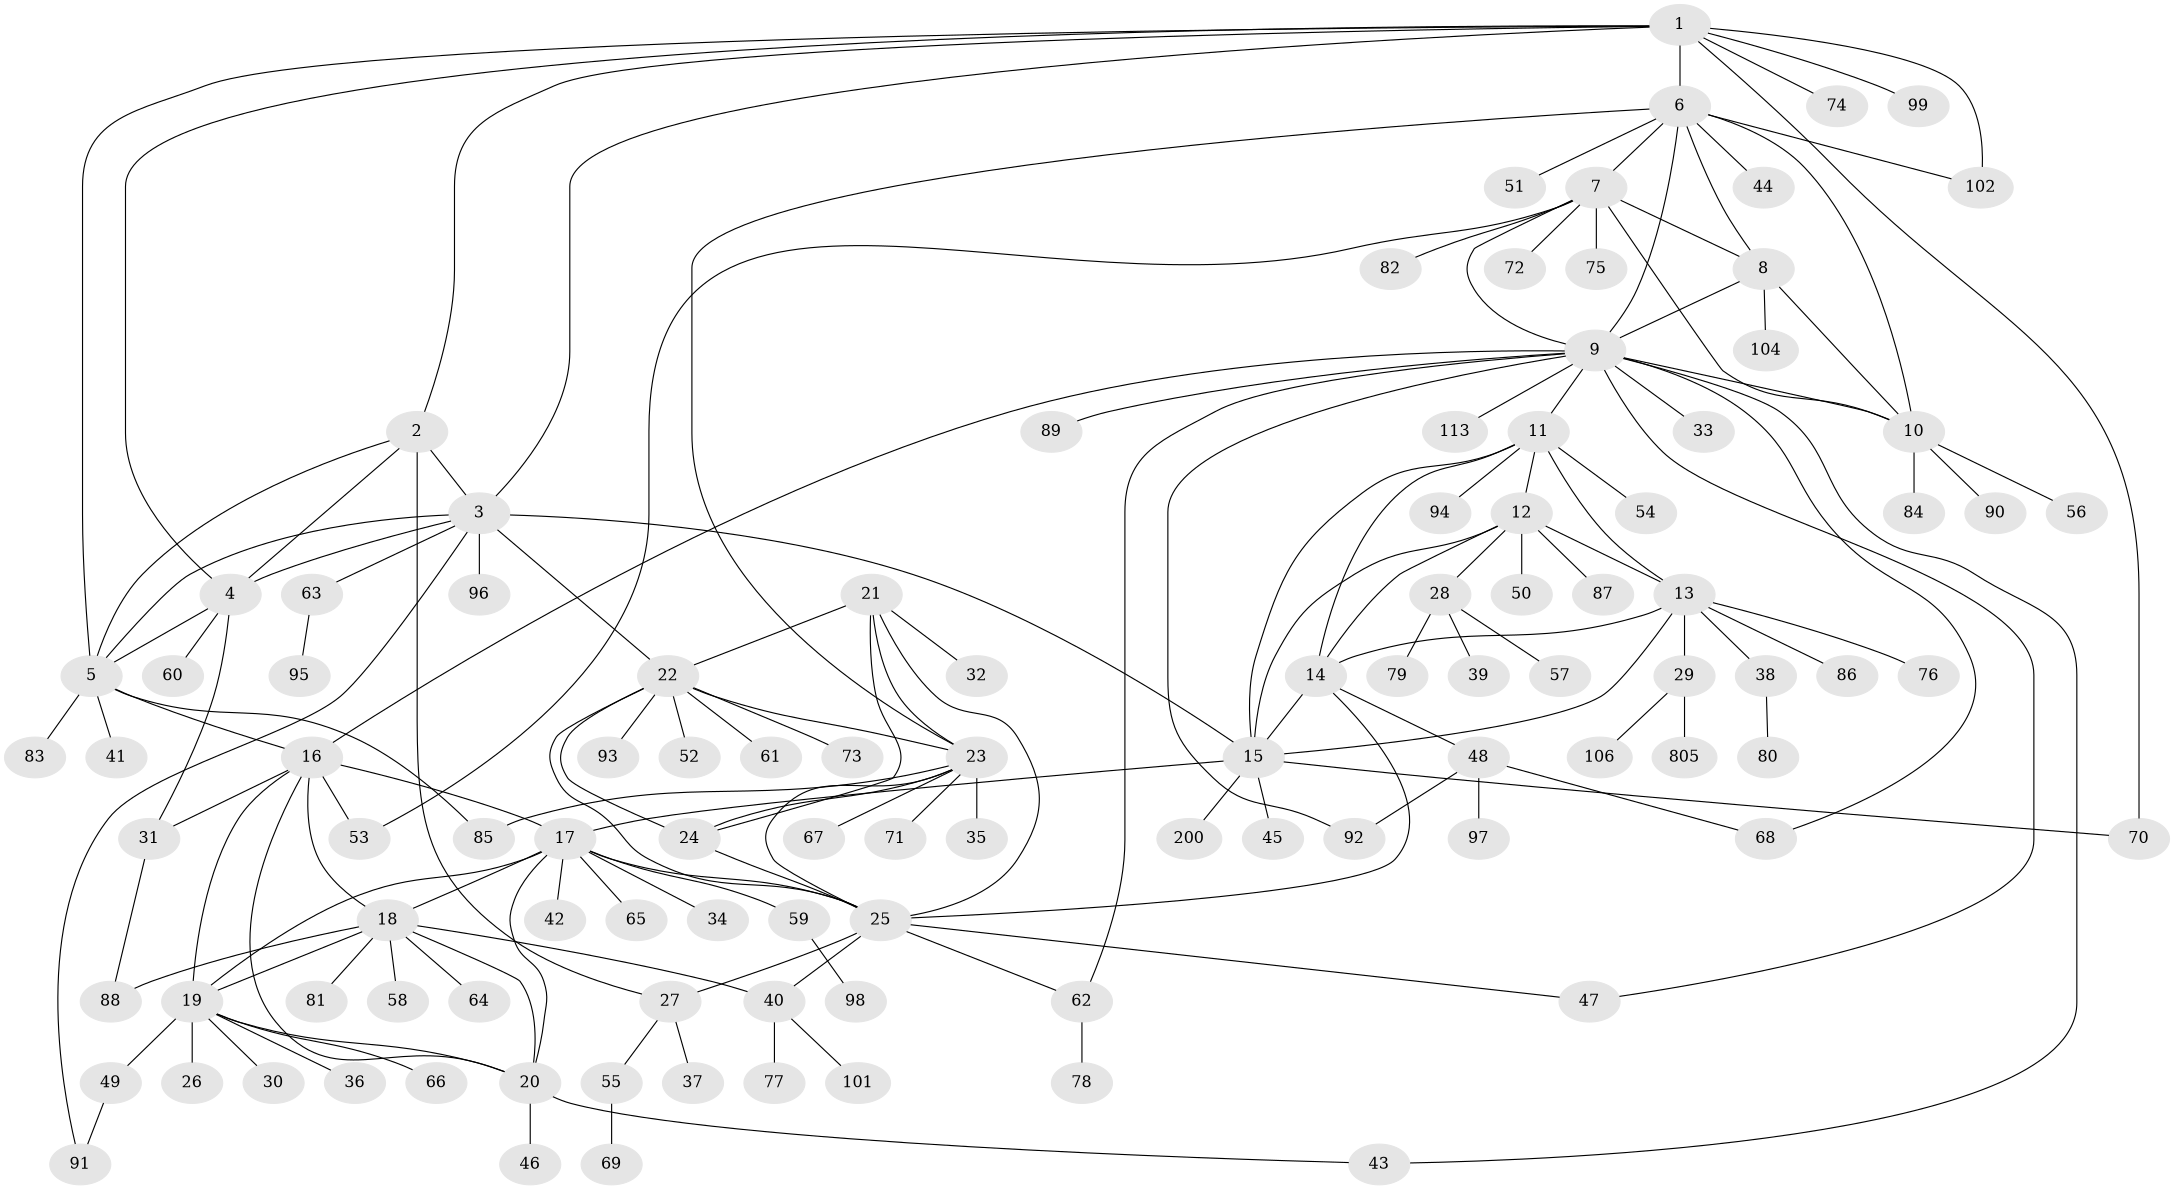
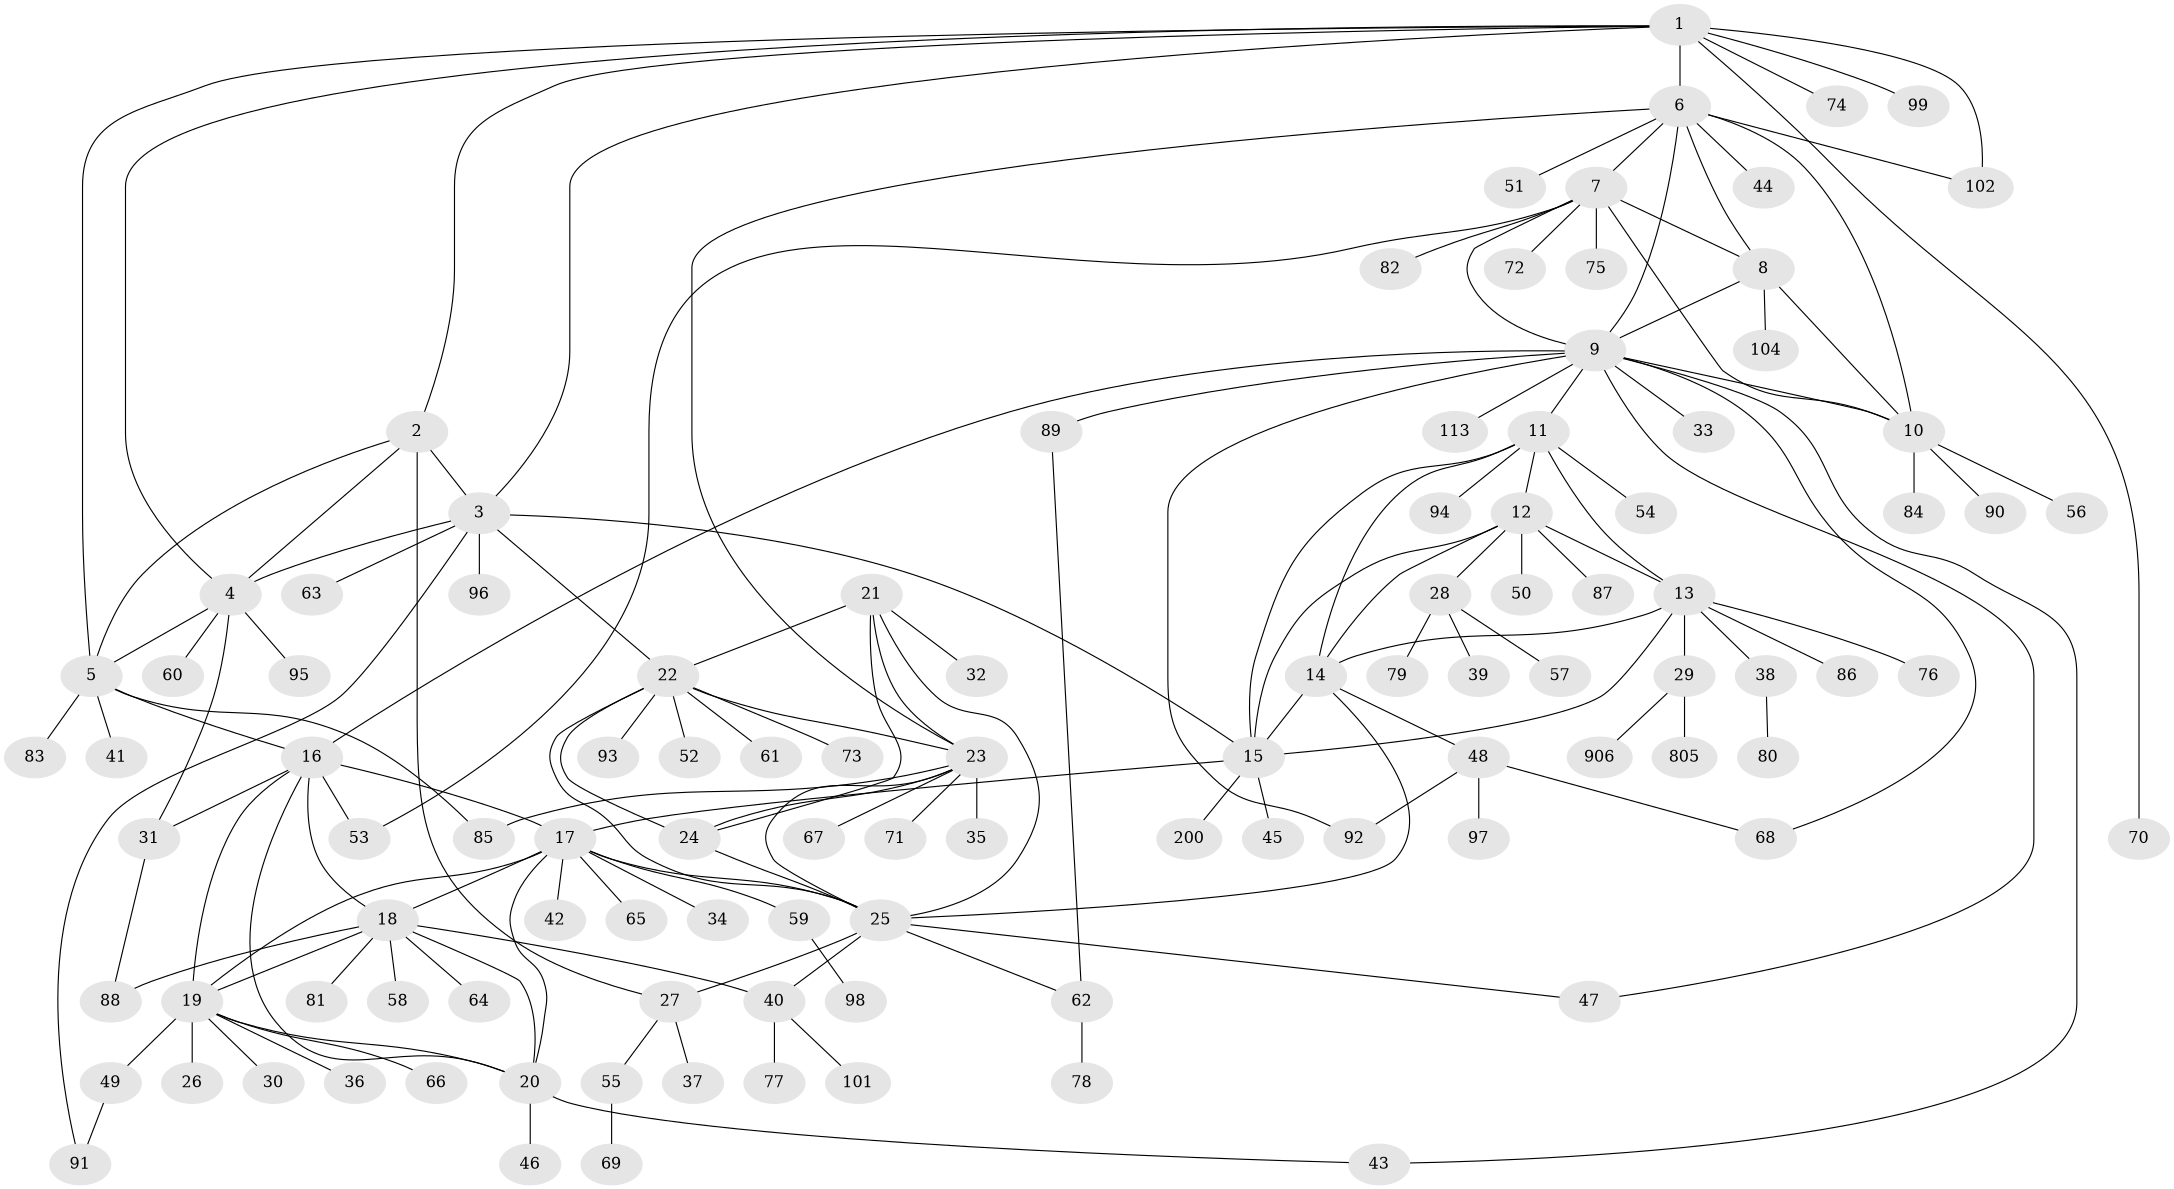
(1126, 499) -> (1067, 717)
(259, 546) -> none
(306, 635) -> (265, 635)
(1600, 757) -> (1600, 757)
(1696, 801) -> none
